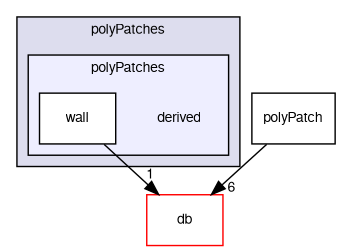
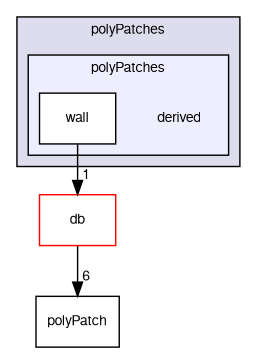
(249, 161) -> (78, 264)
